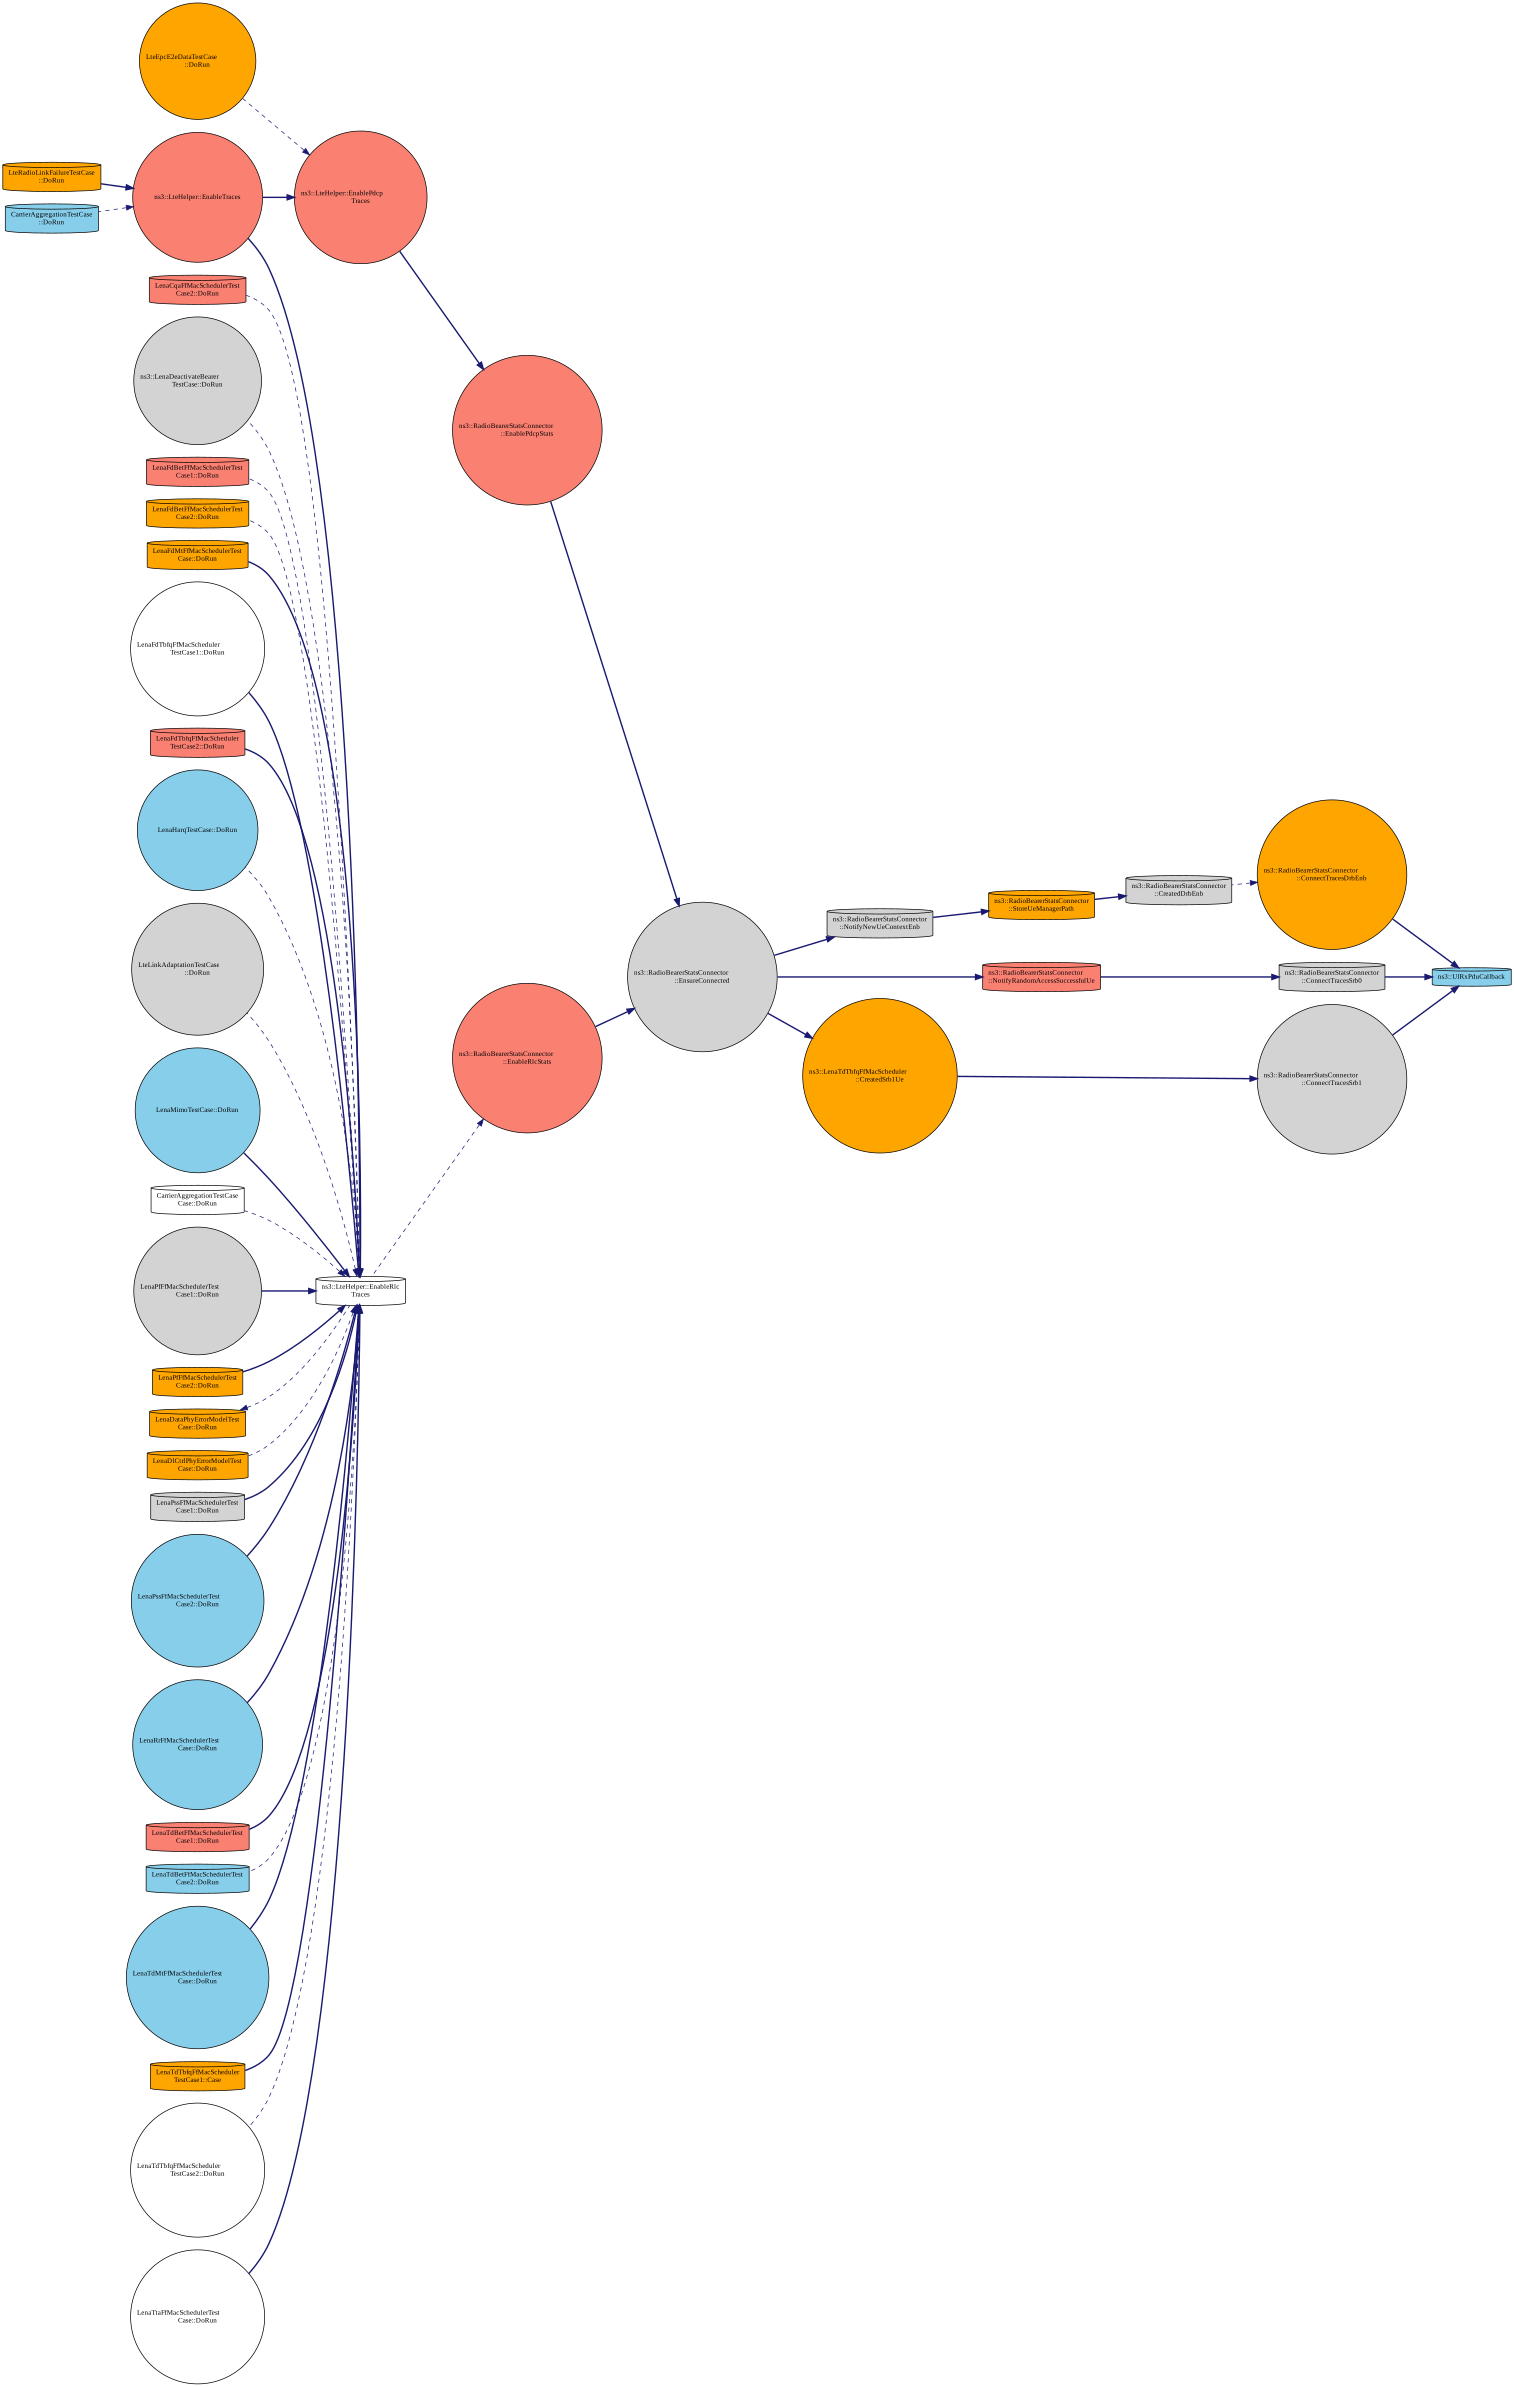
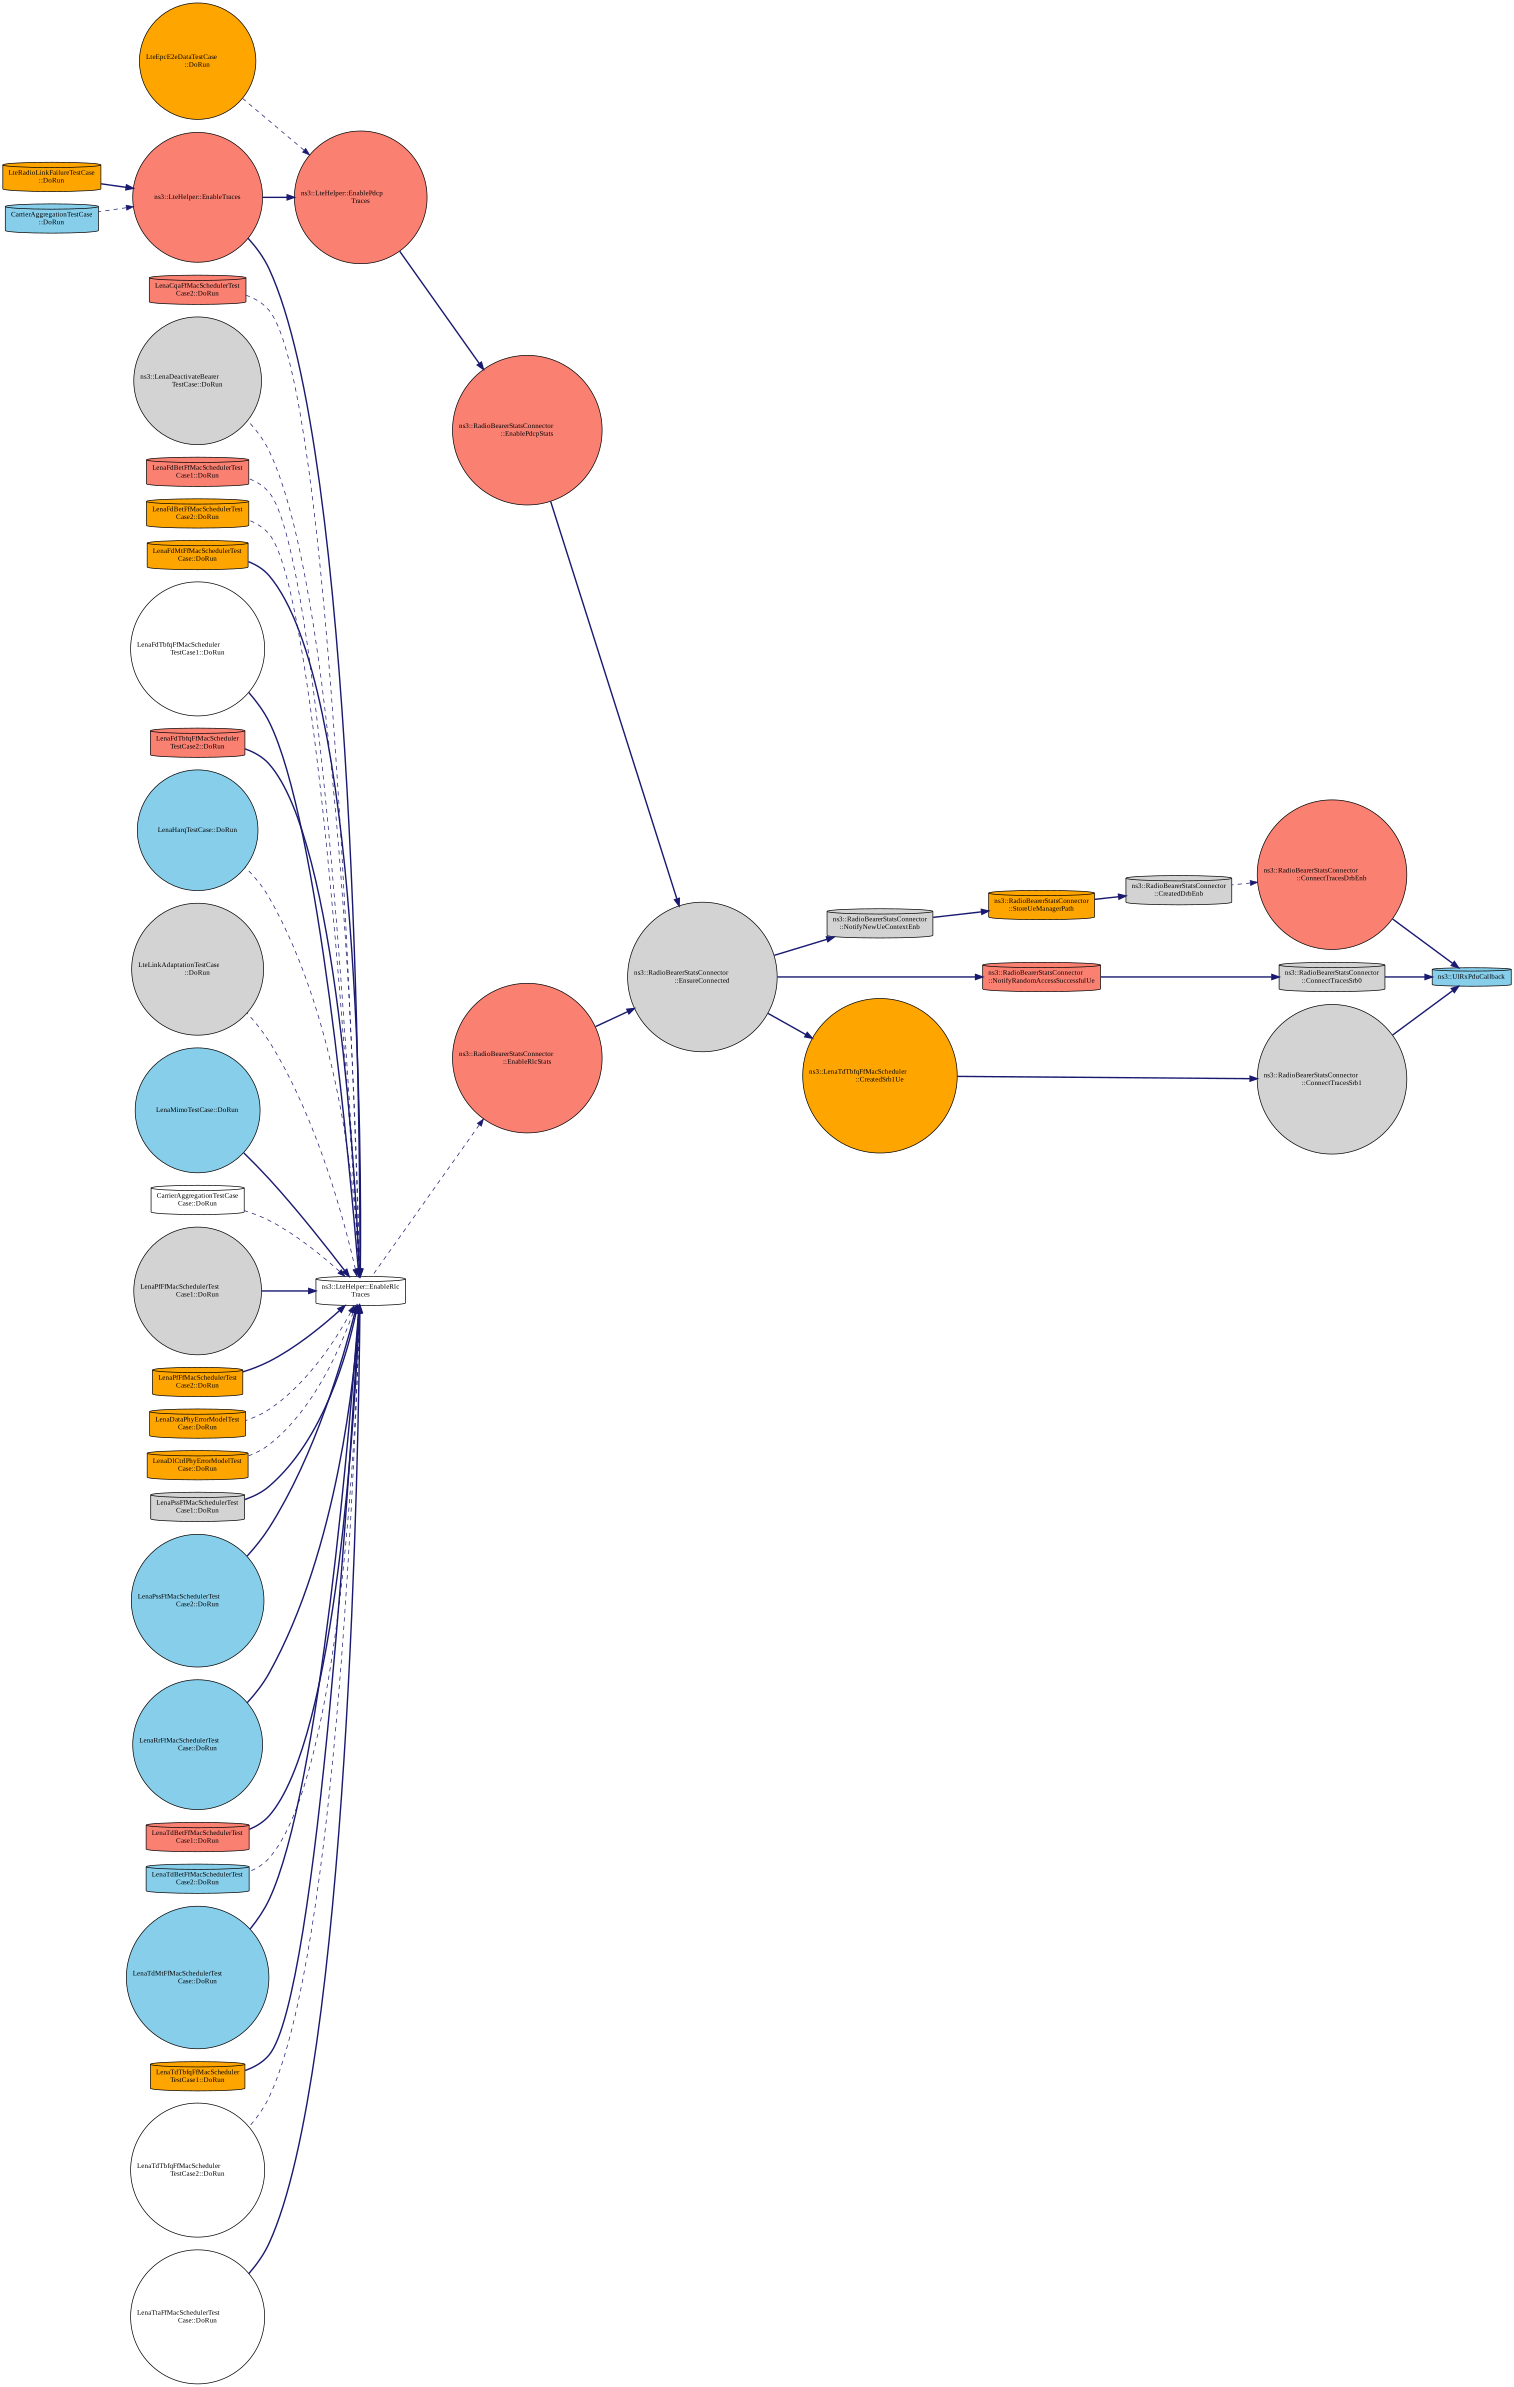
(1332, 875) -> (1332, 875)
(306, 1364) -> (307, 1375)
(198, 2076) -> (198, 2076)
